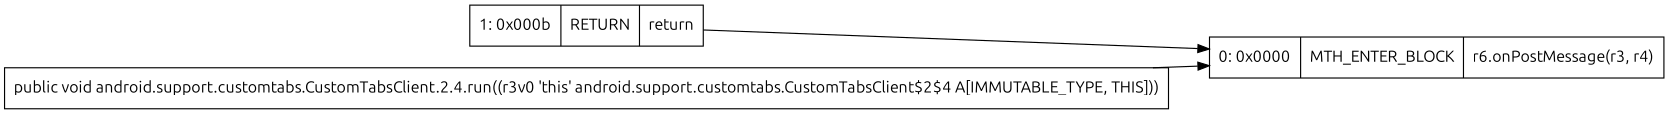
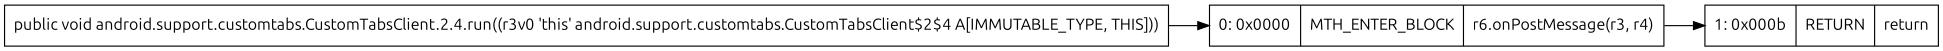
(951, 39) -> (1679, 26)
